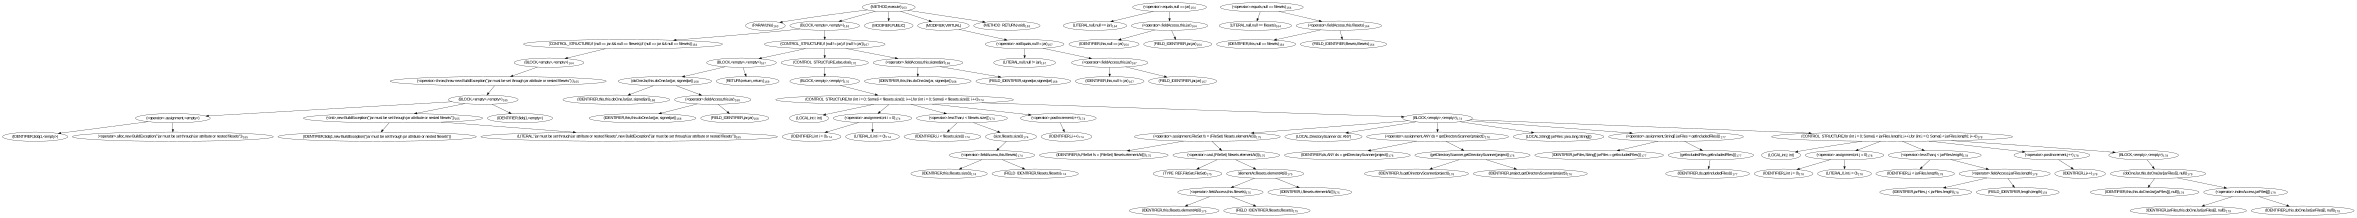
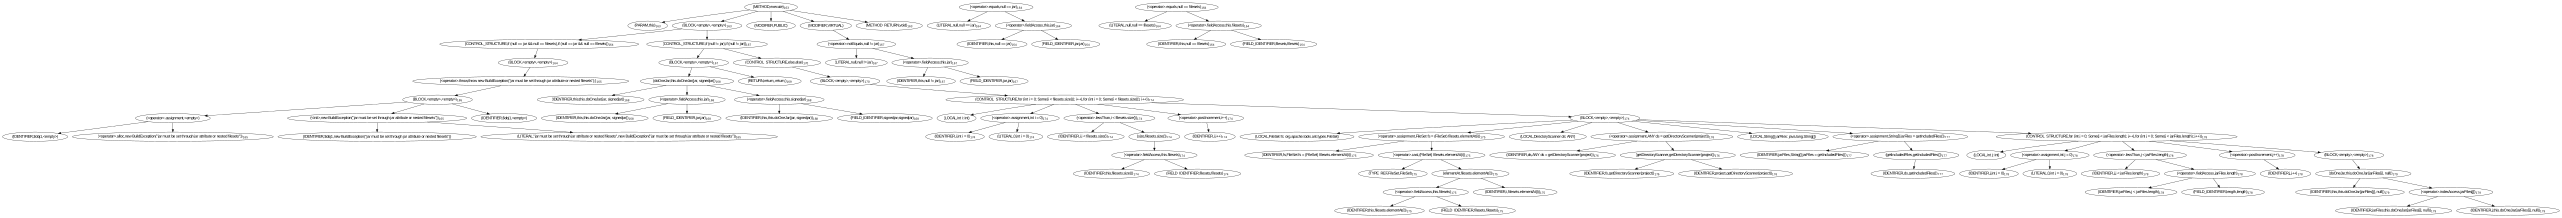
(871, 53) -> (732, 90)
none -> (1297, 137)
